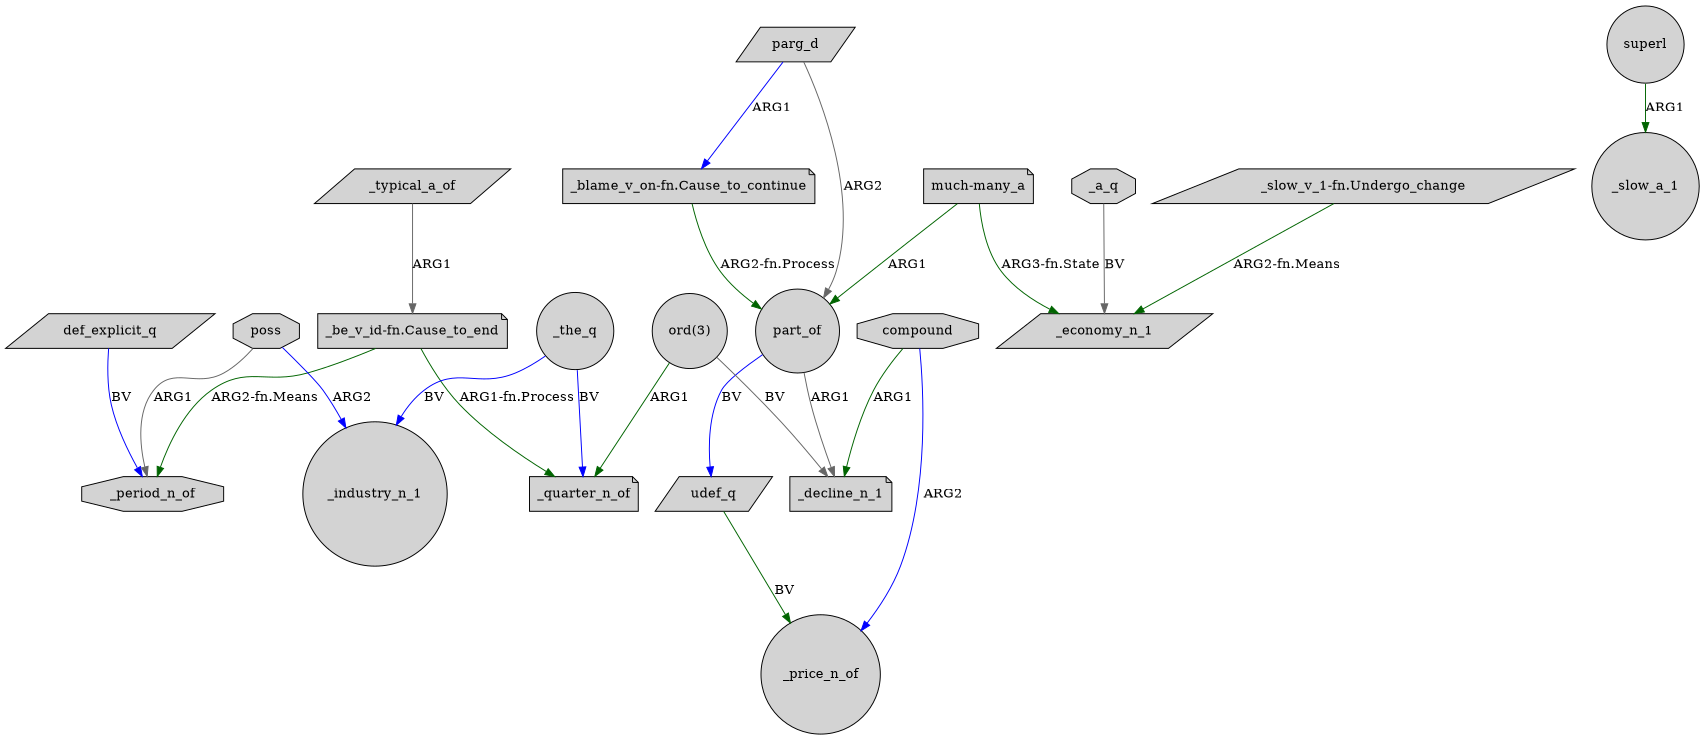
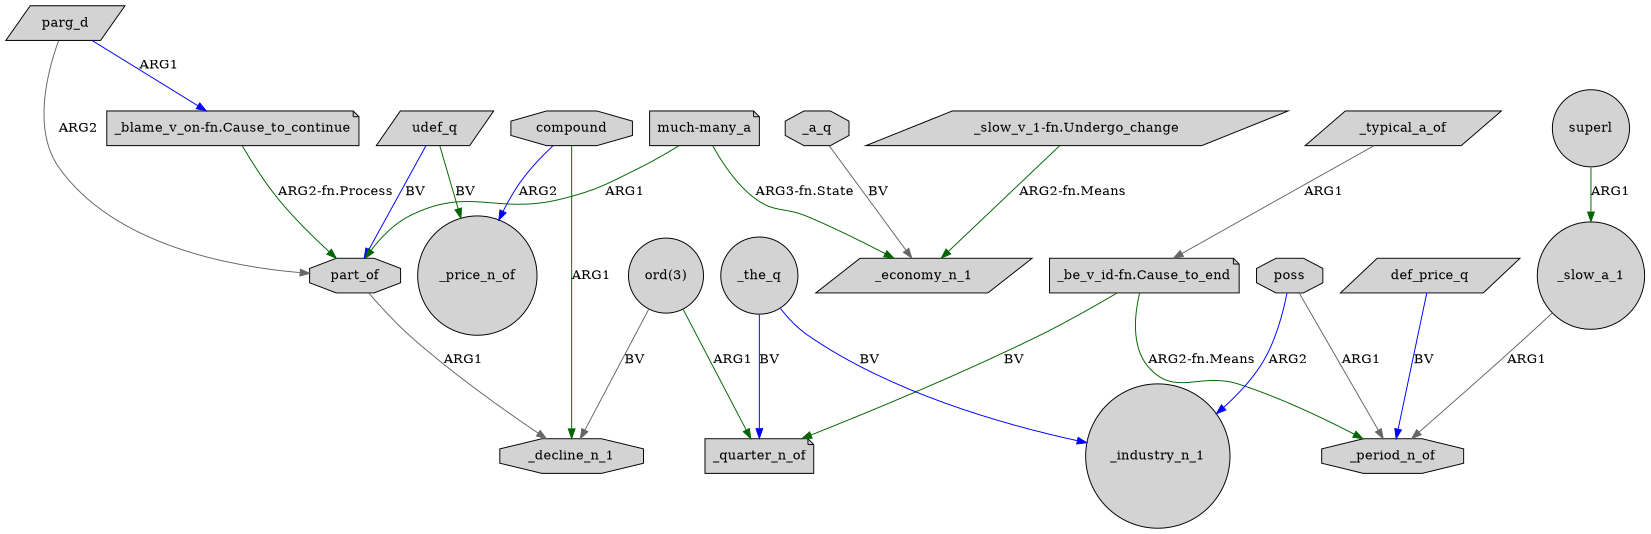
(110, 331) -> (1430, 276)
(798, 331) -> (355, 276)
none -> (1486, 373)
(517, 397) -> (1014, 360)
(717, 401) -> (397, 198)
(841, 494) -> (572, 456)
